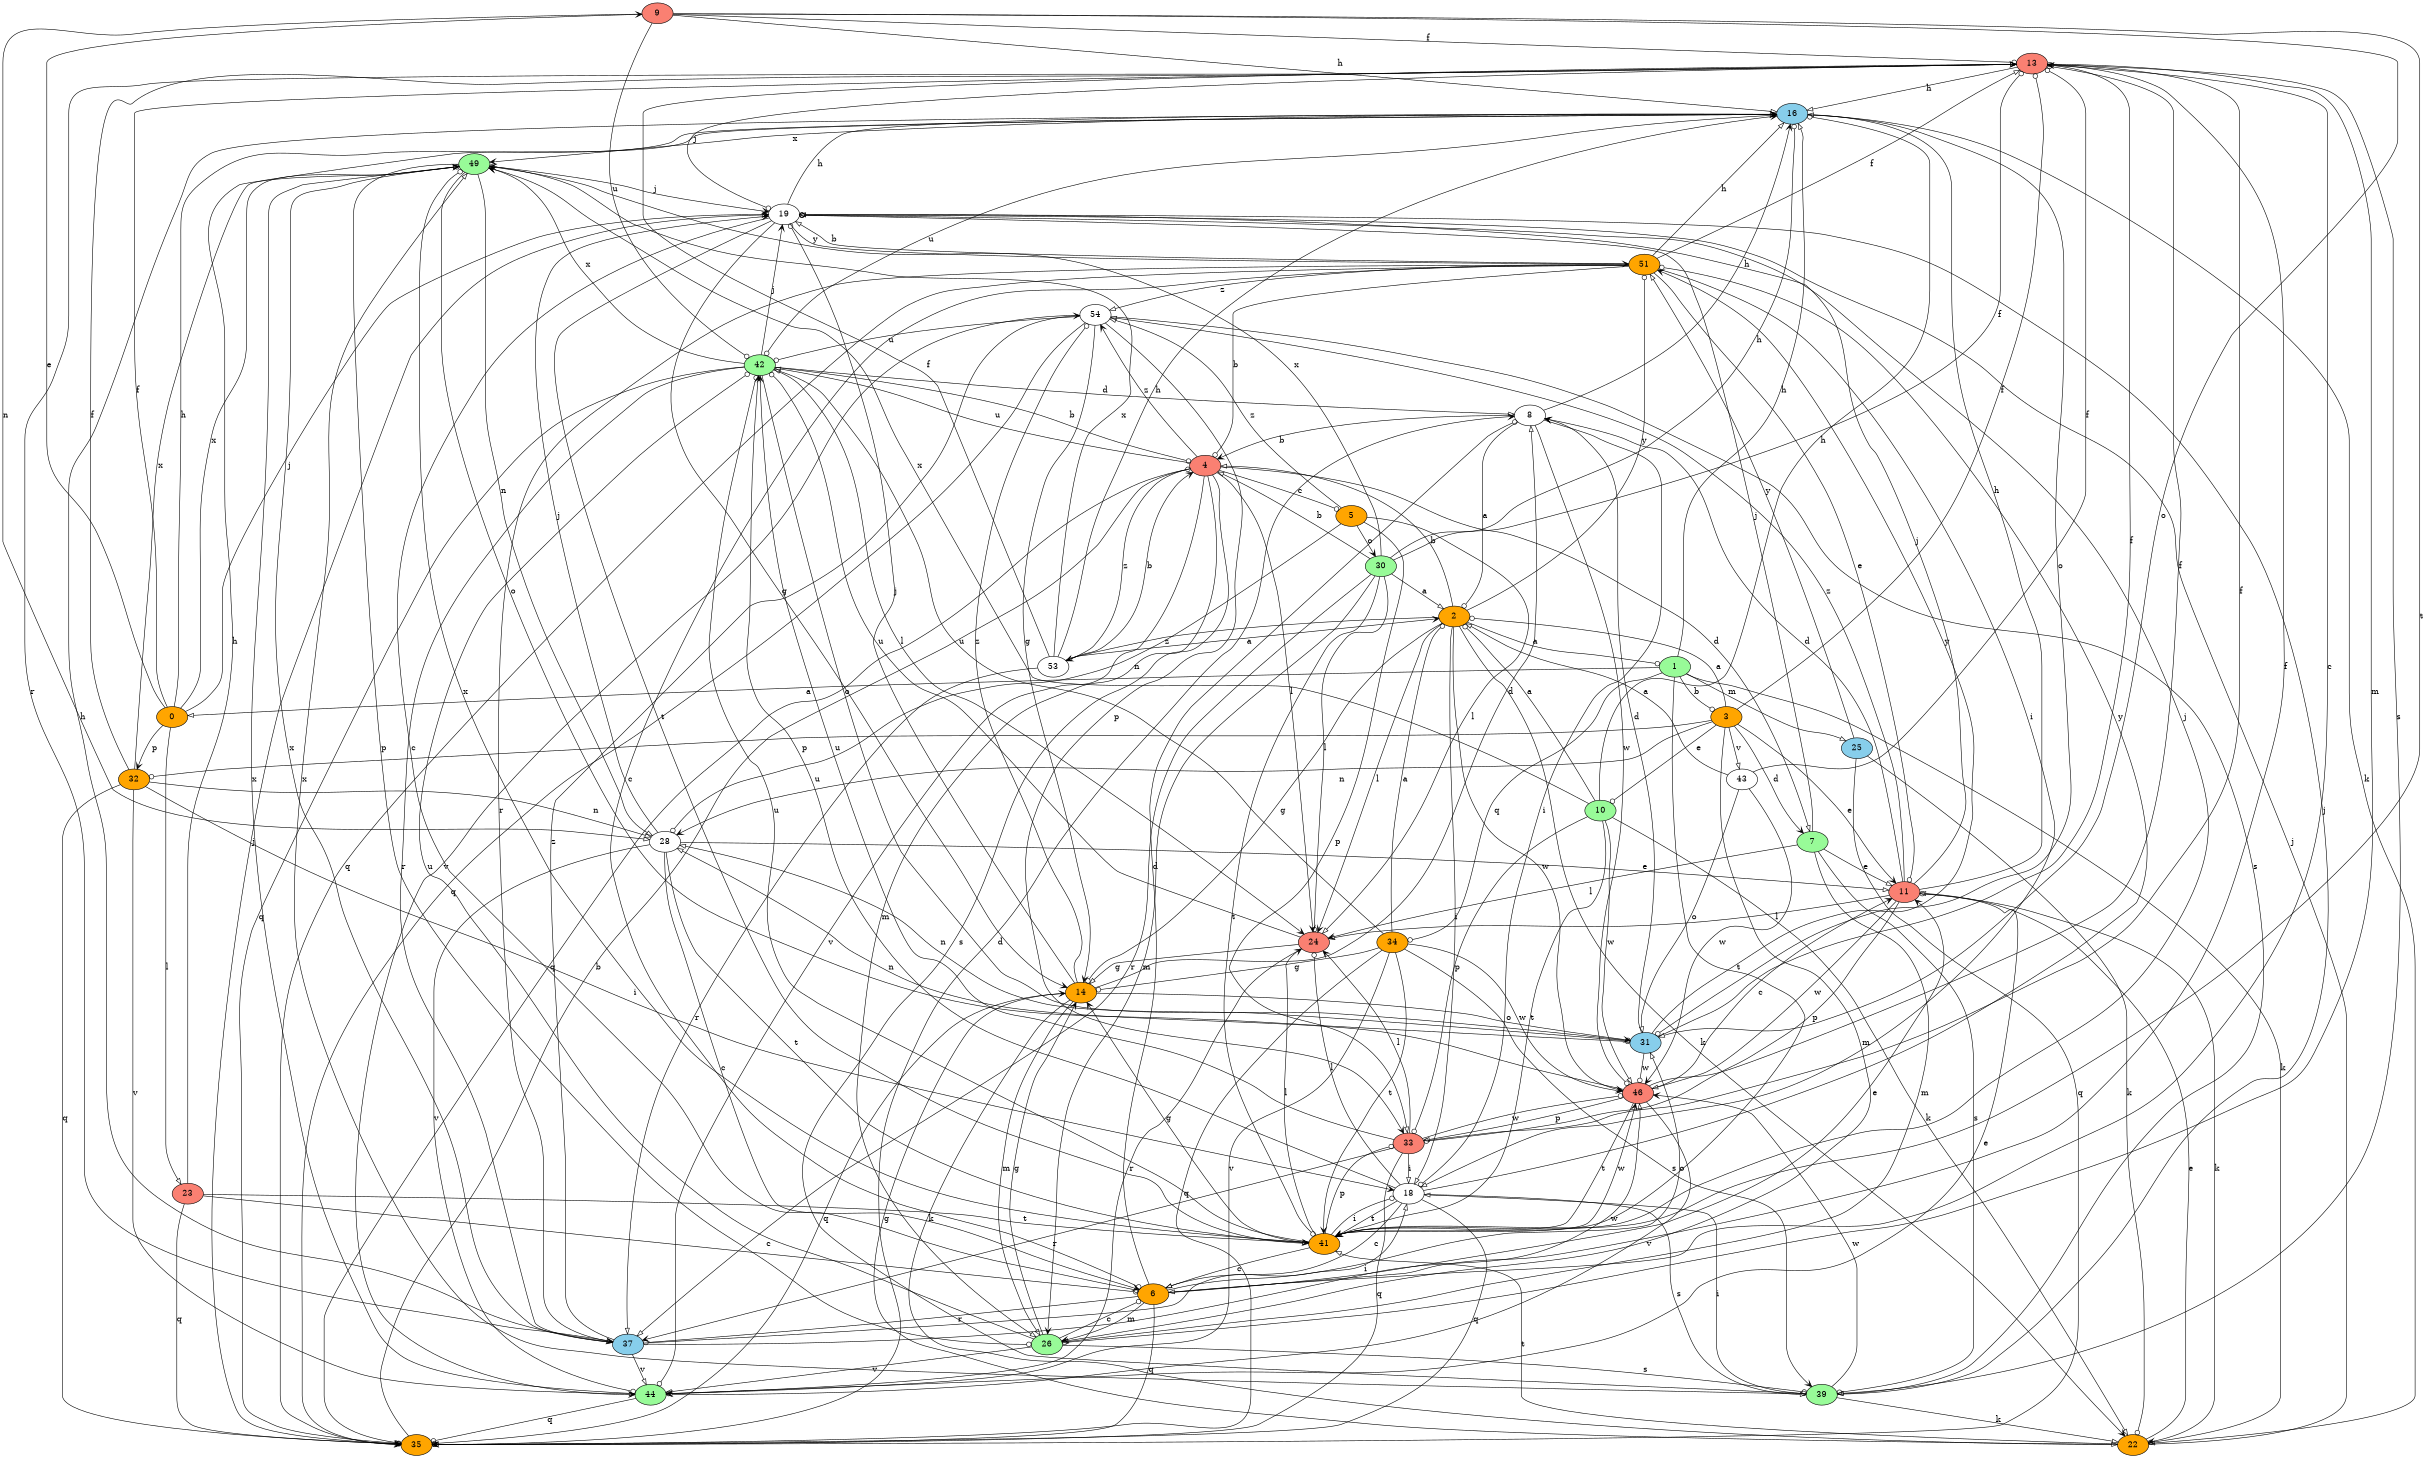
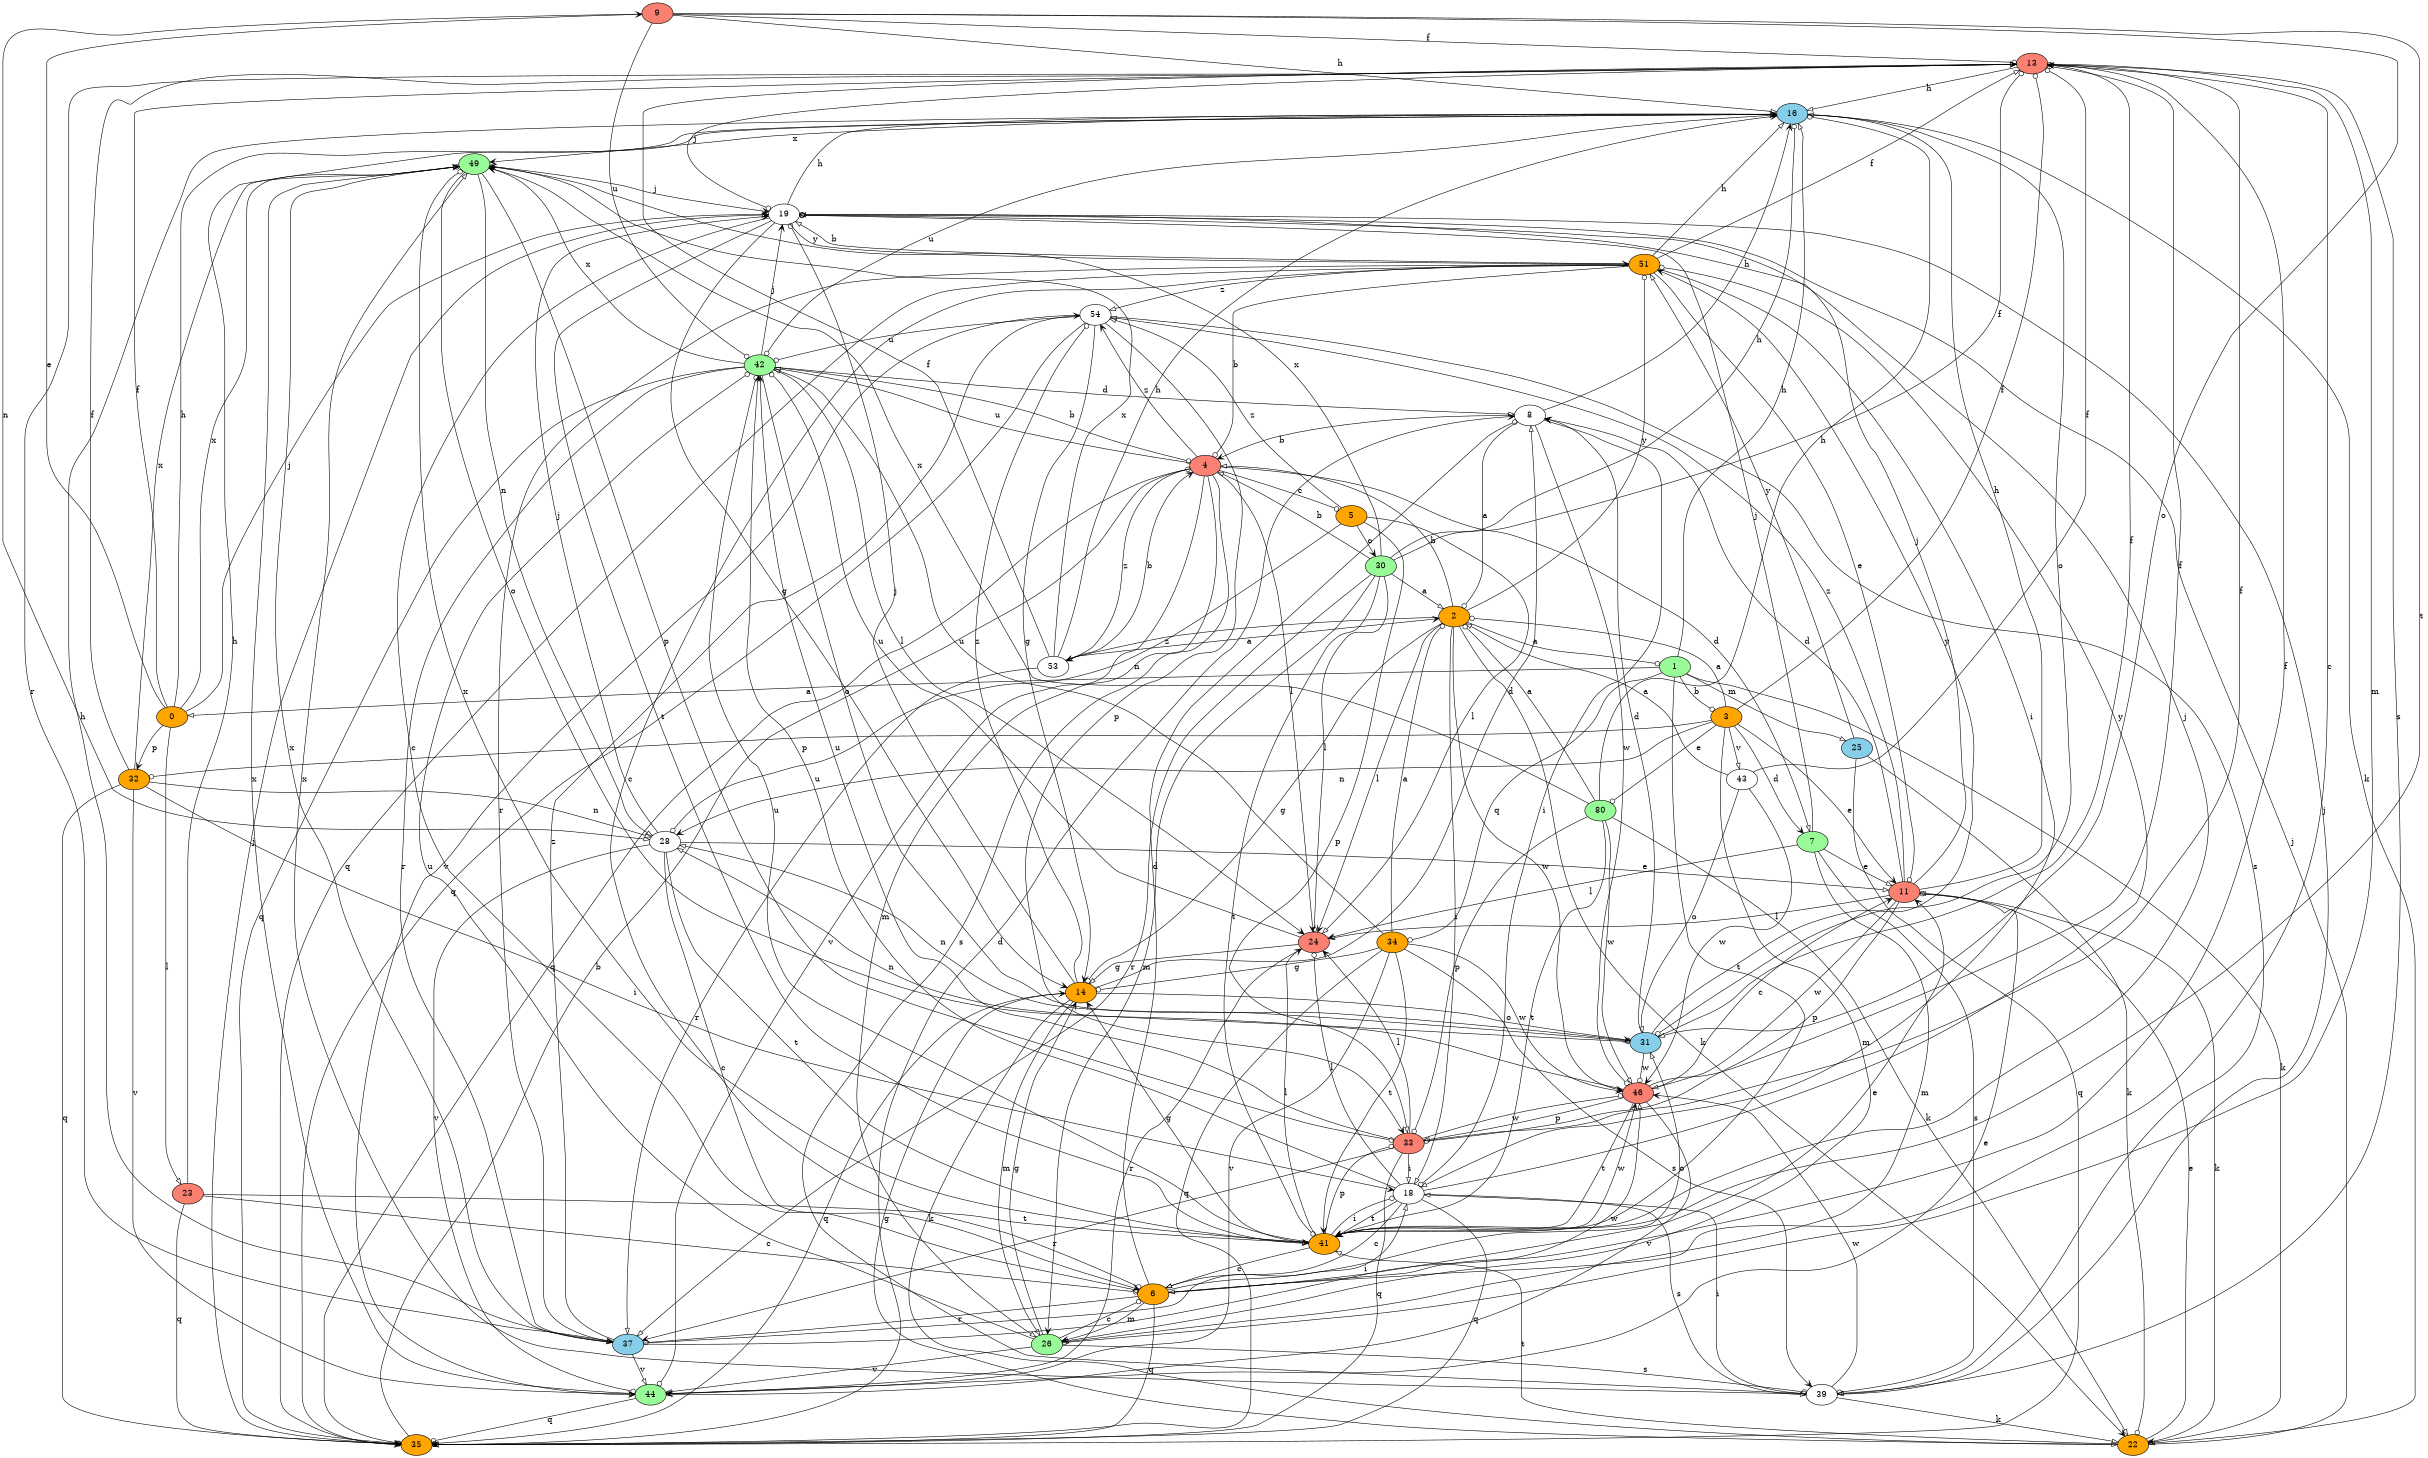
(1600, 811) -> (1600, 811)
(407, 886) -> (749, 851)
(1822, 1395) -> (1822, 1395)
